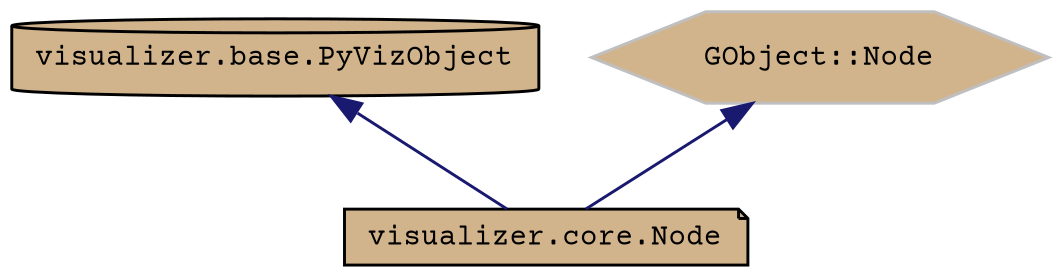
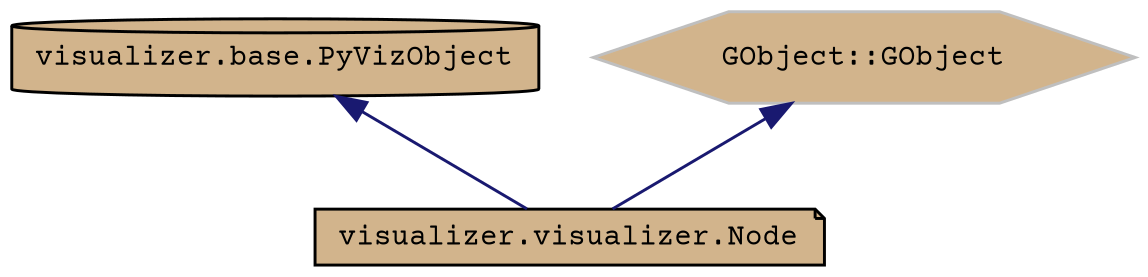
(820, 57) -> (864, 57)
(546, 237) -> (570, 237)
